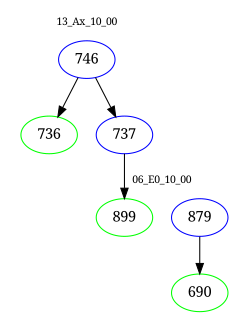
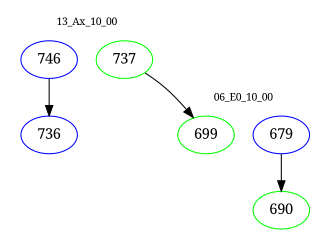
(103, 93) -> none
(49, 135) -> (49, 135)
(124, 135) -> (124, 60)
(124, 218) -> (206, 135)
(200, 218) -> (281, 135)
